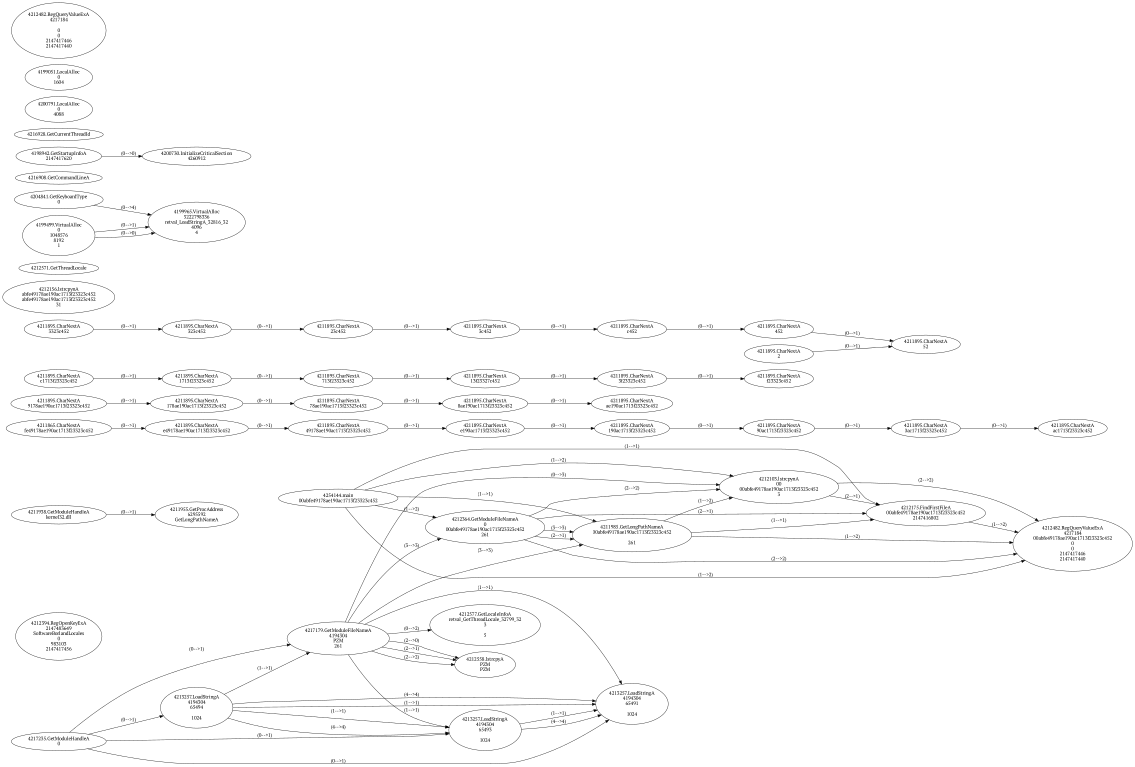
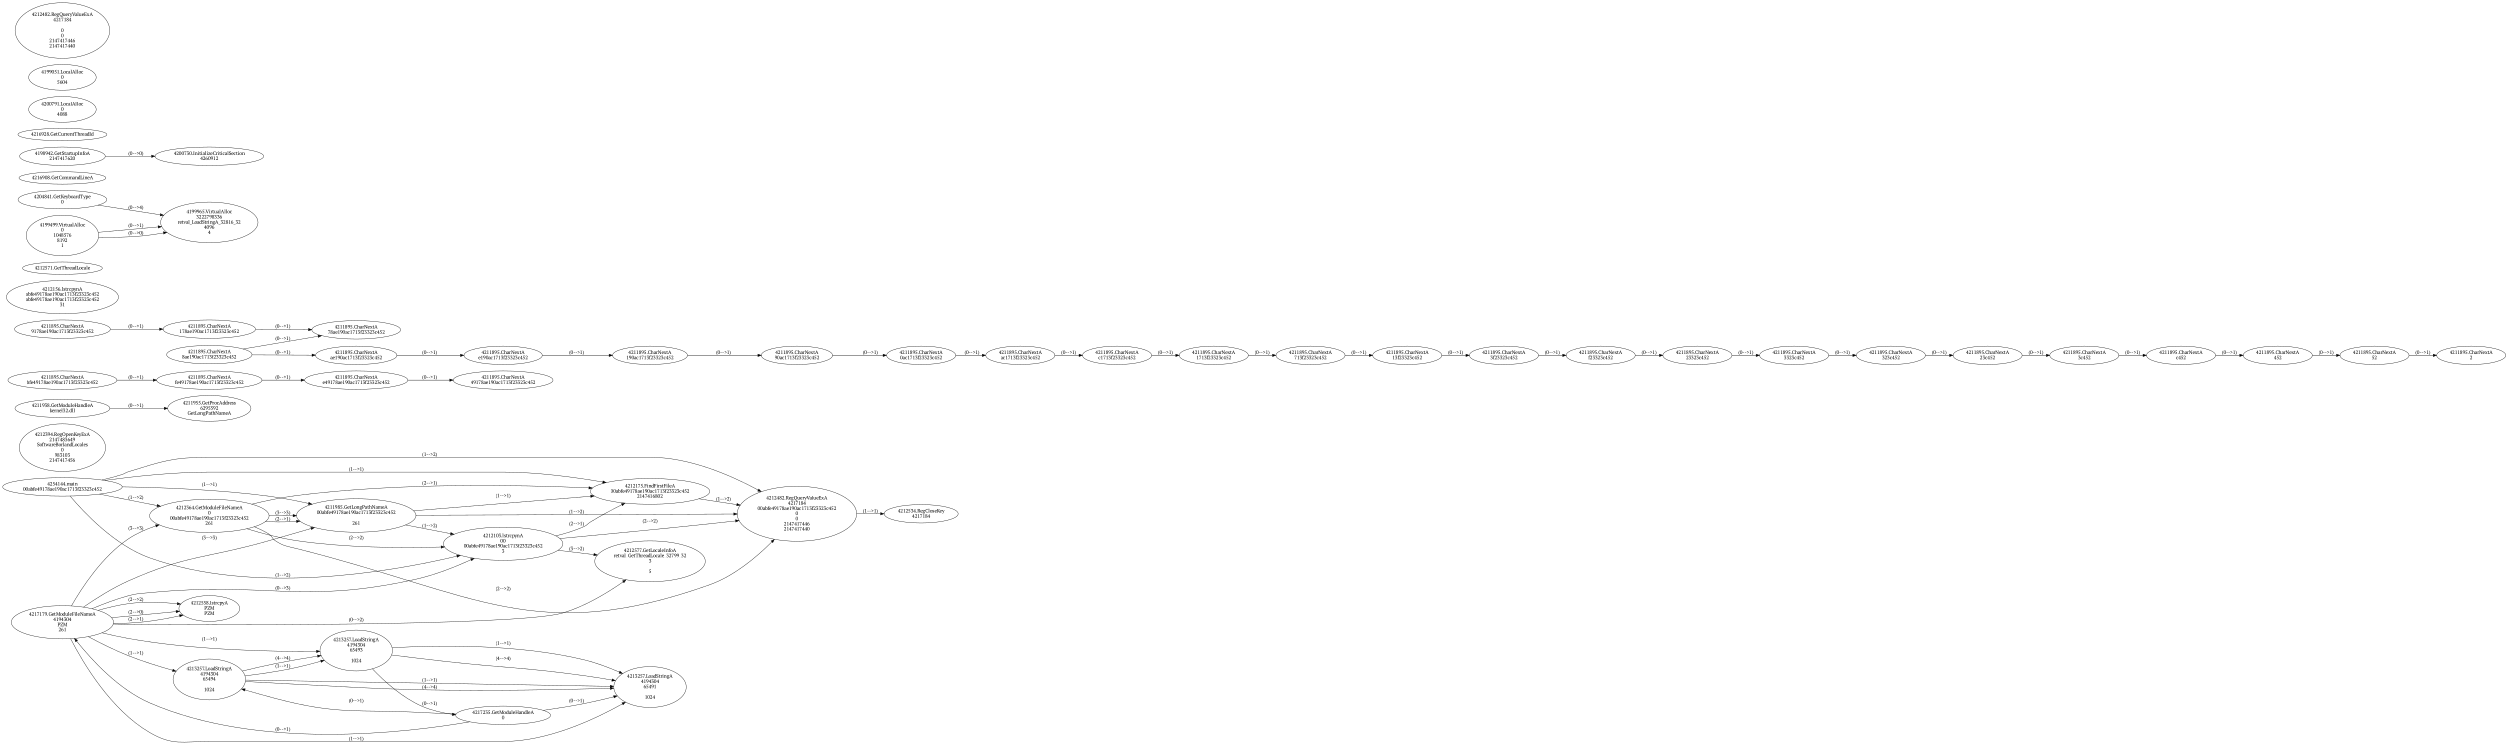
(59, 77) -> (62, 77)
(851, 349) -> (2421, 355)
none -> (1067, 355)
none -> (1697, 355)
(485, 379) -> (1407, 355)
none -> (62, 380)
(411, 404) -> (281, 343)
(59, 428) -> (209, 380)
(415, 428) -> (429, 355)
none -> (921, 514)
none -> (576, 552)
(265, 674) -> (129, 656)
(276, 738) -> (408, 699)
